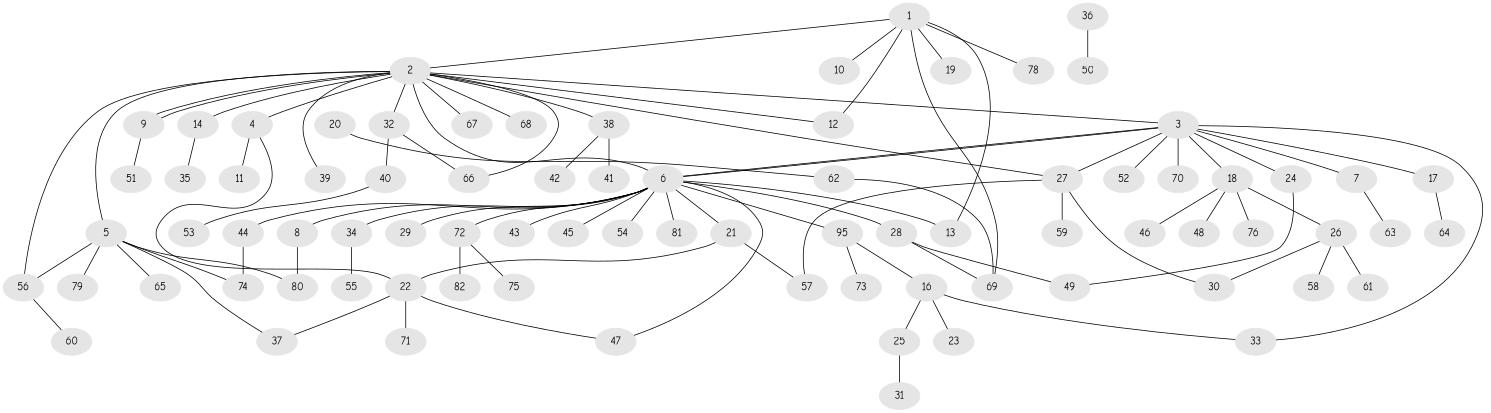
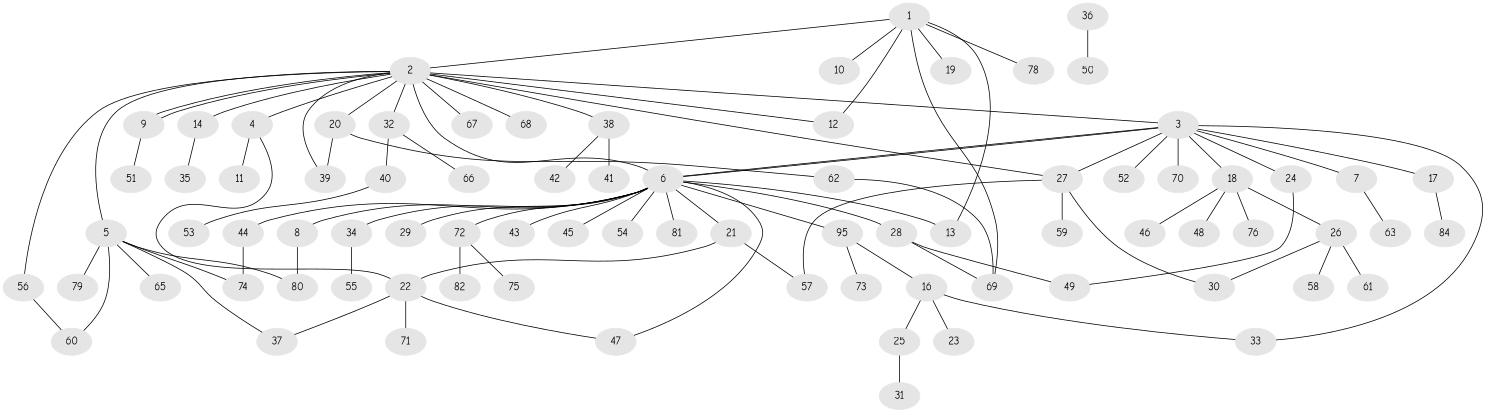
(553, 111) -> (373, 98)
none -> (330, 152)
(1445, 233) -> (1445, 233)
(65, 261) -> (107, 292)
